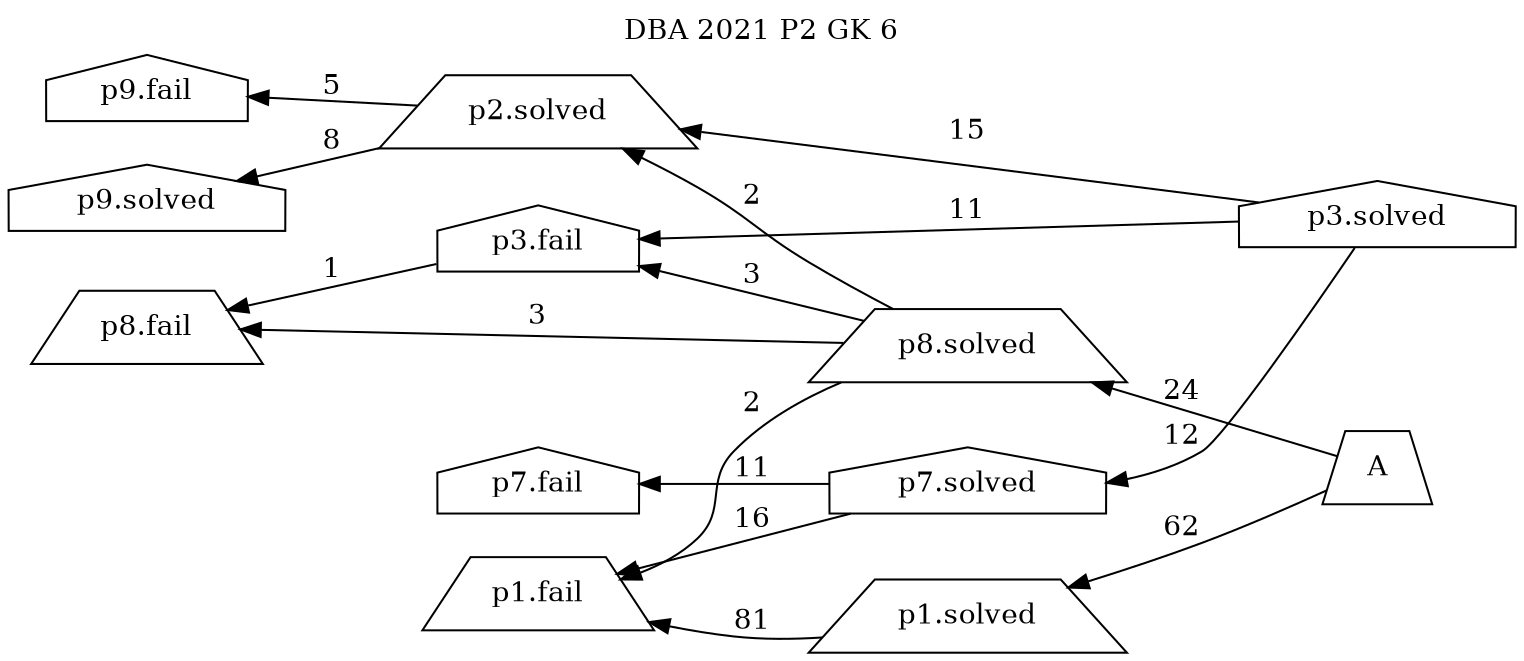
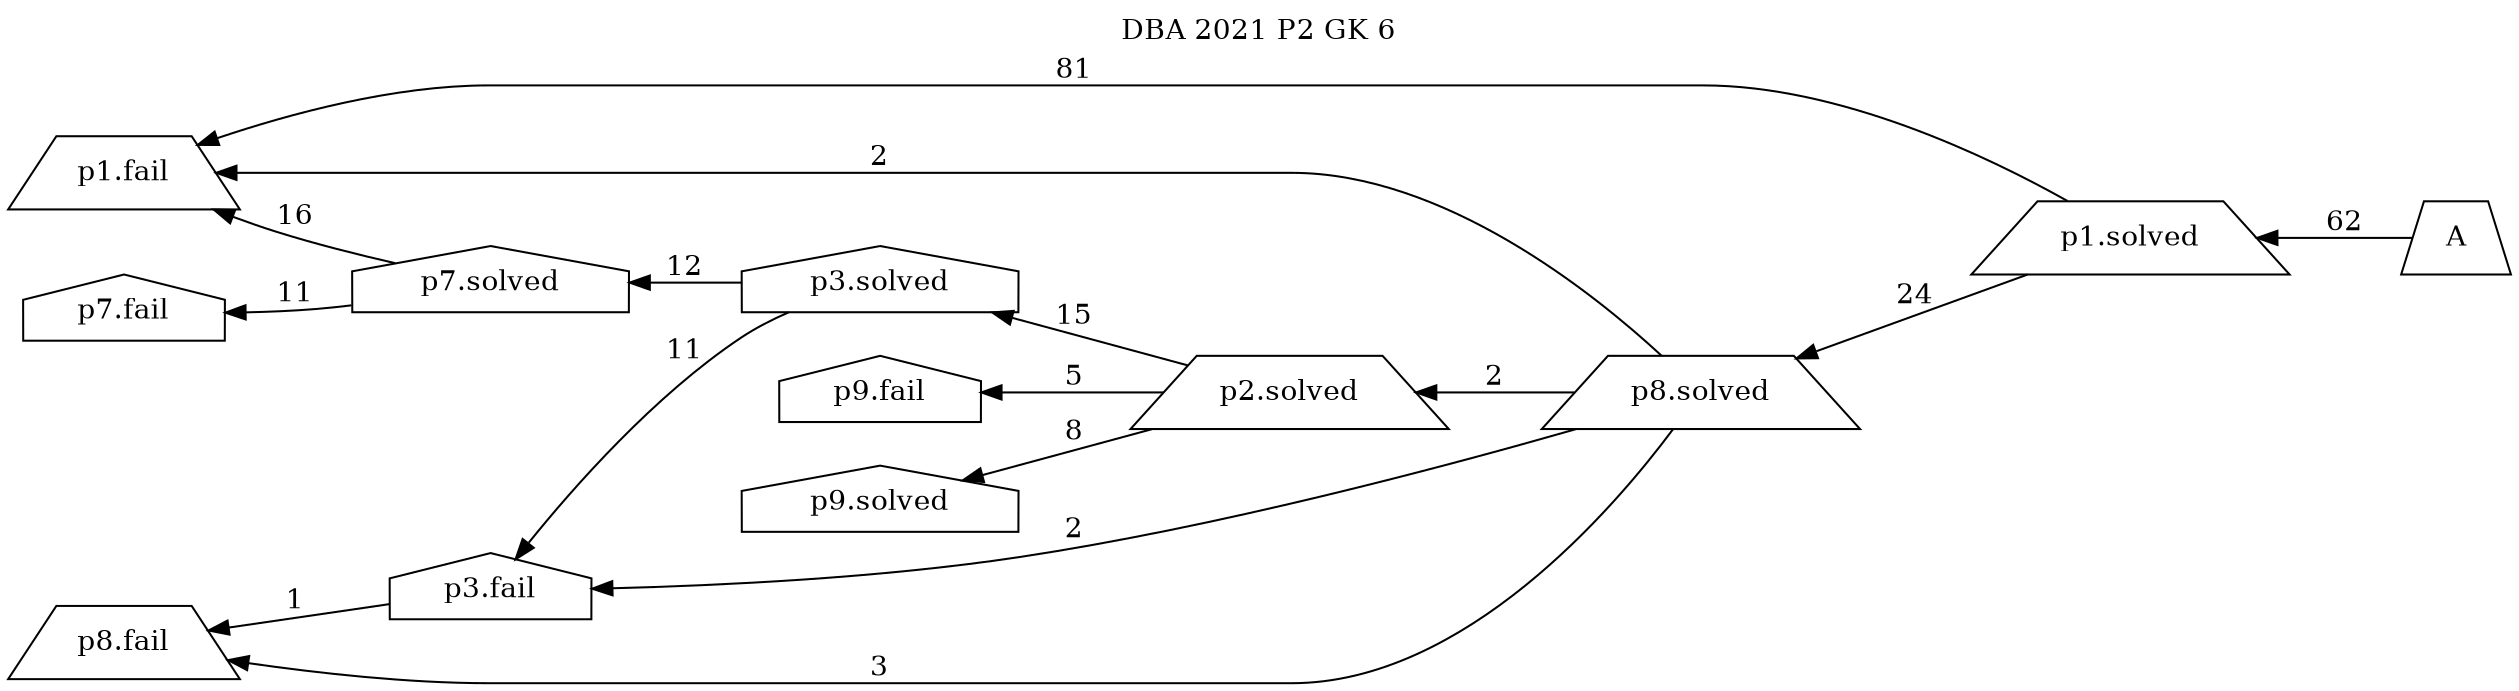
(980, 167) -> (1100, 342)
(753, 276) -> (1075, 530)
(1213, 419) -> (1922, 313)
